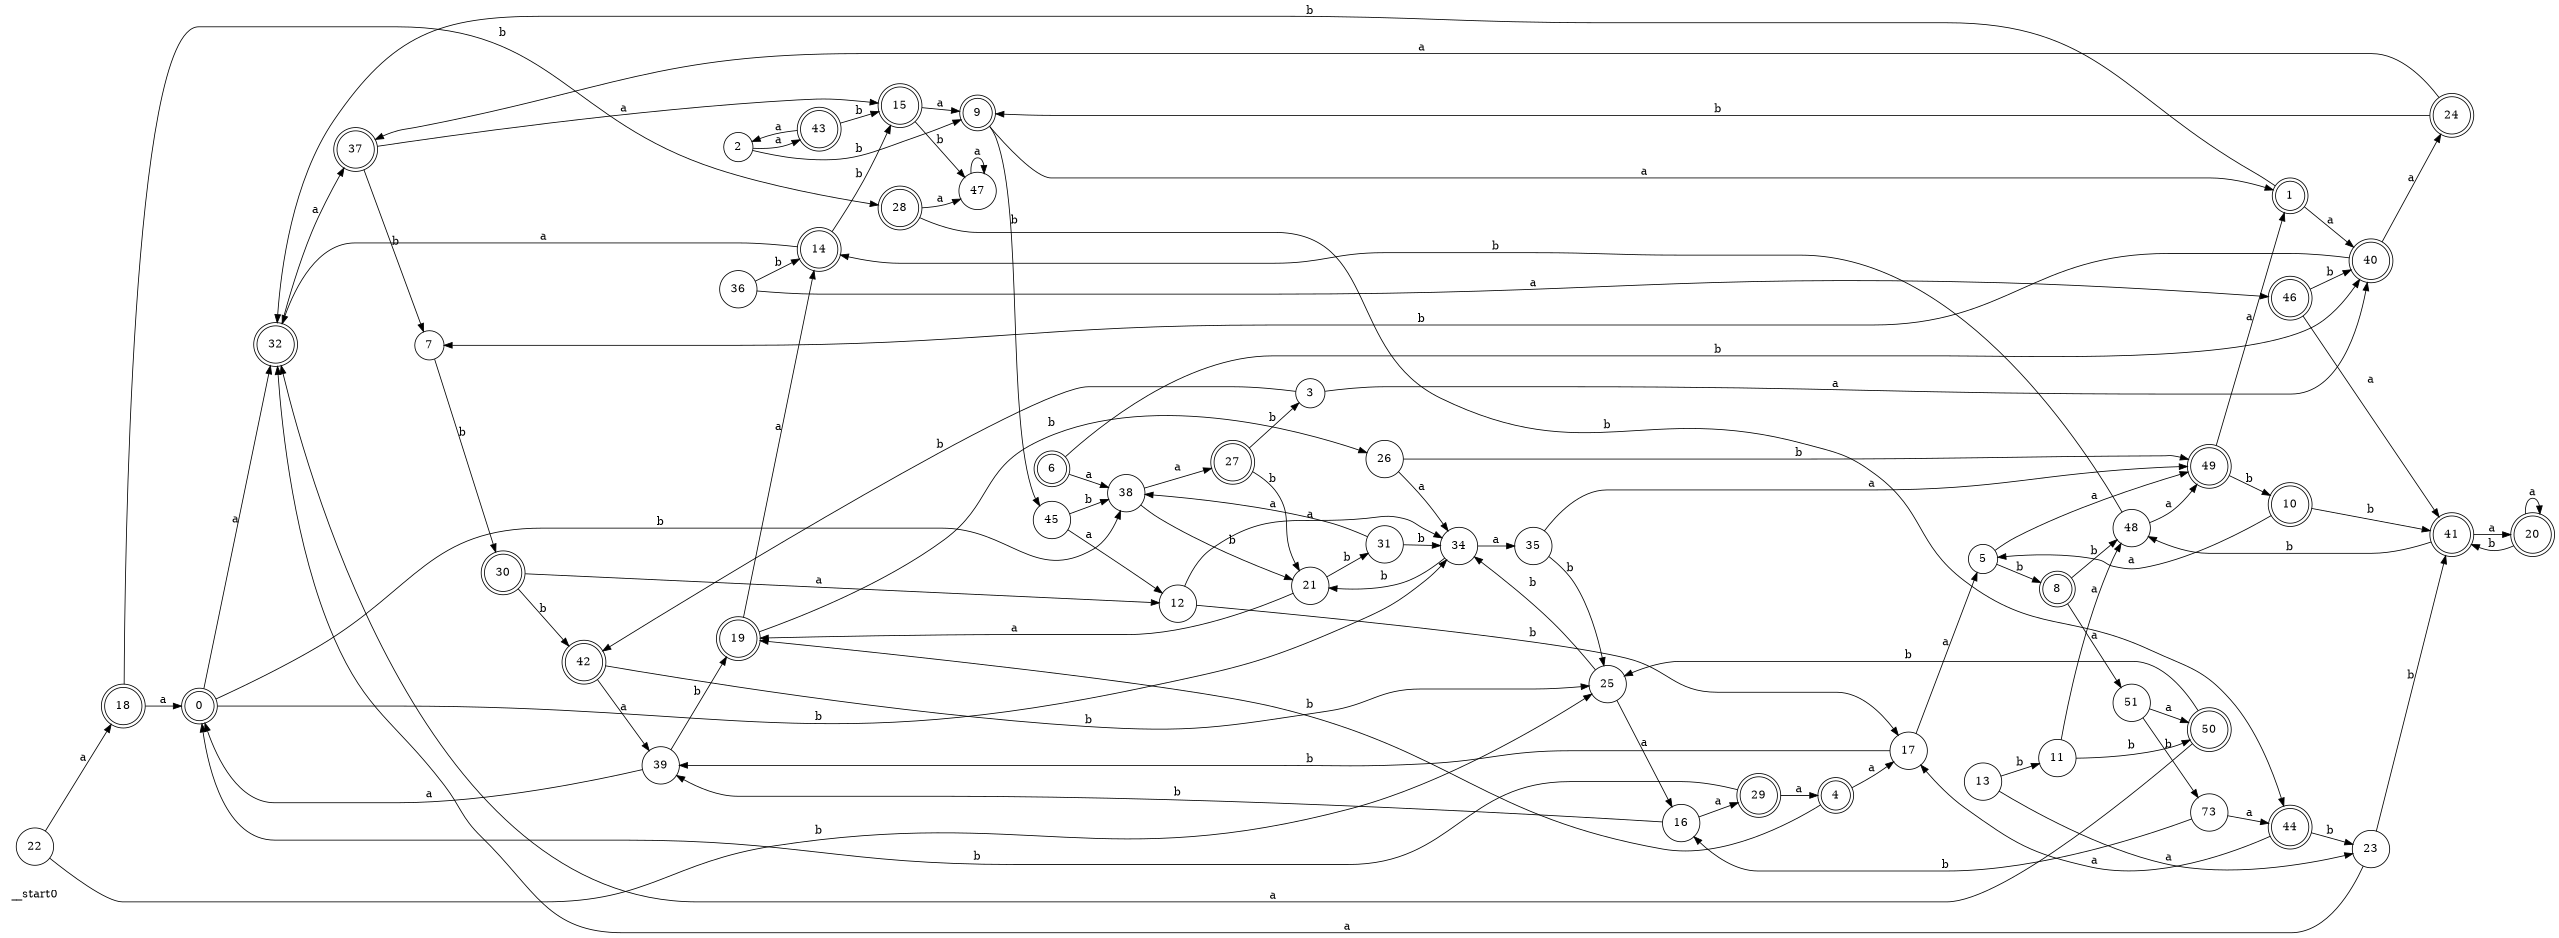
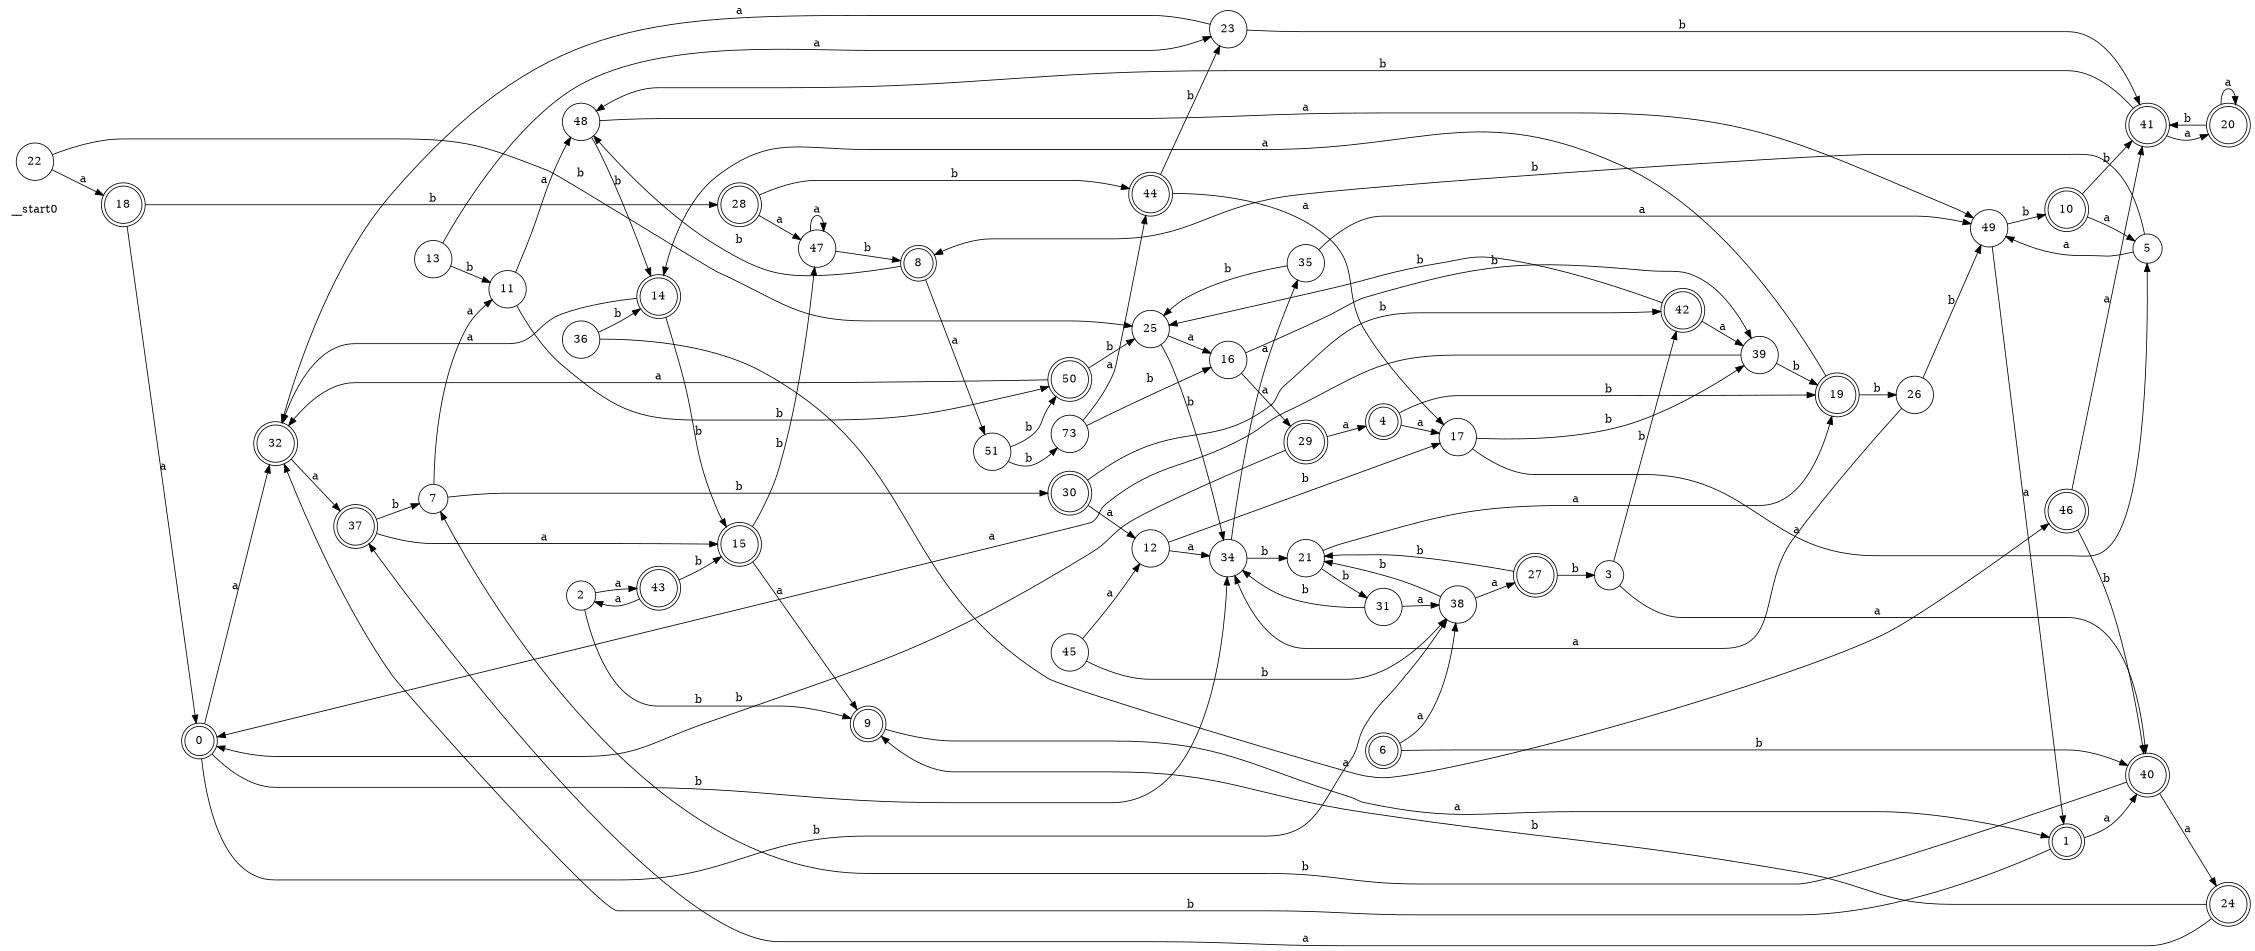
none -> (864, 255)
(1015, 312) -> none
none -> (445, 389)
(2209, 466) -> (1989, 228)
(2169, 708) -> (1029, 428)
